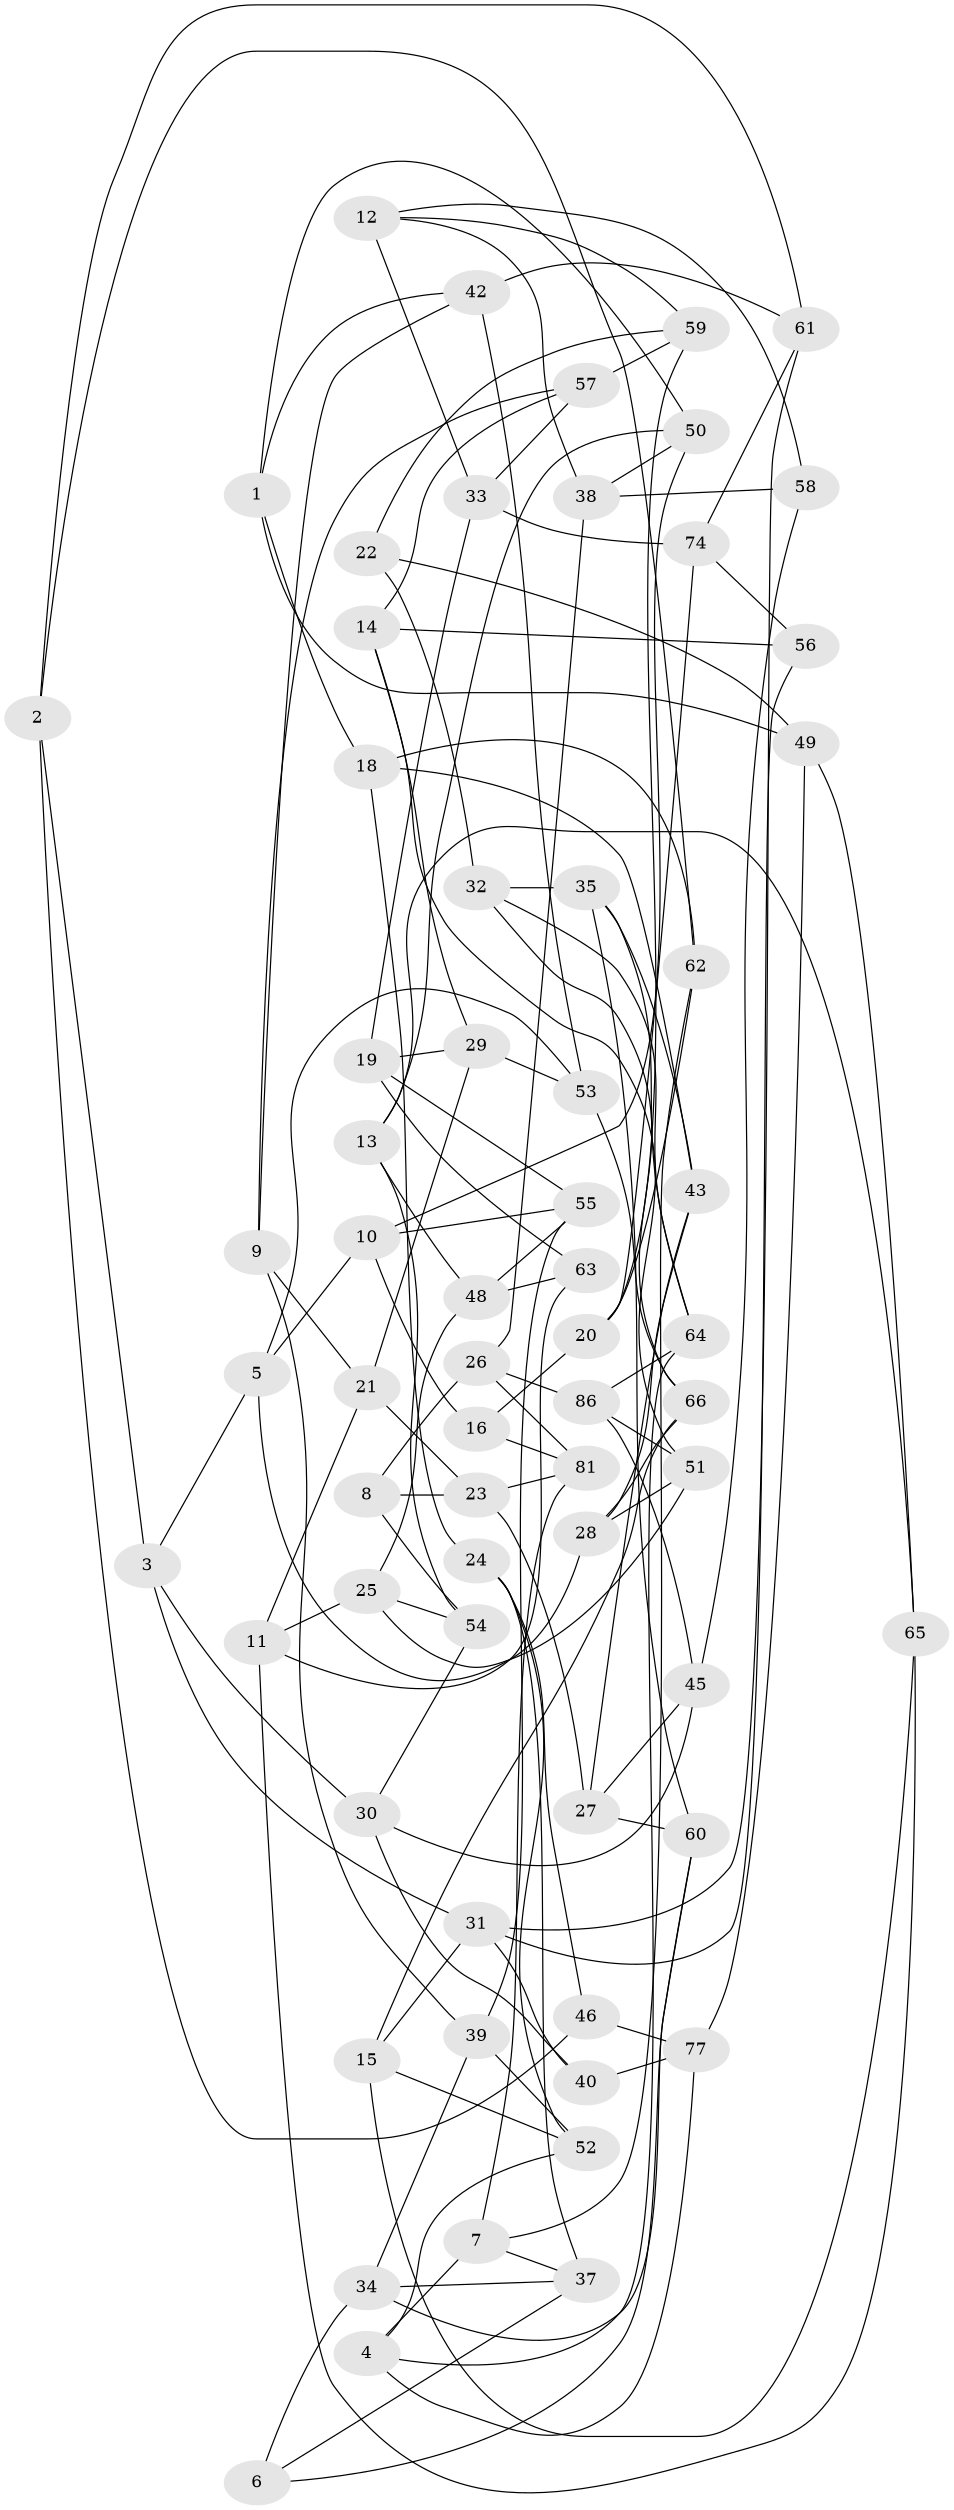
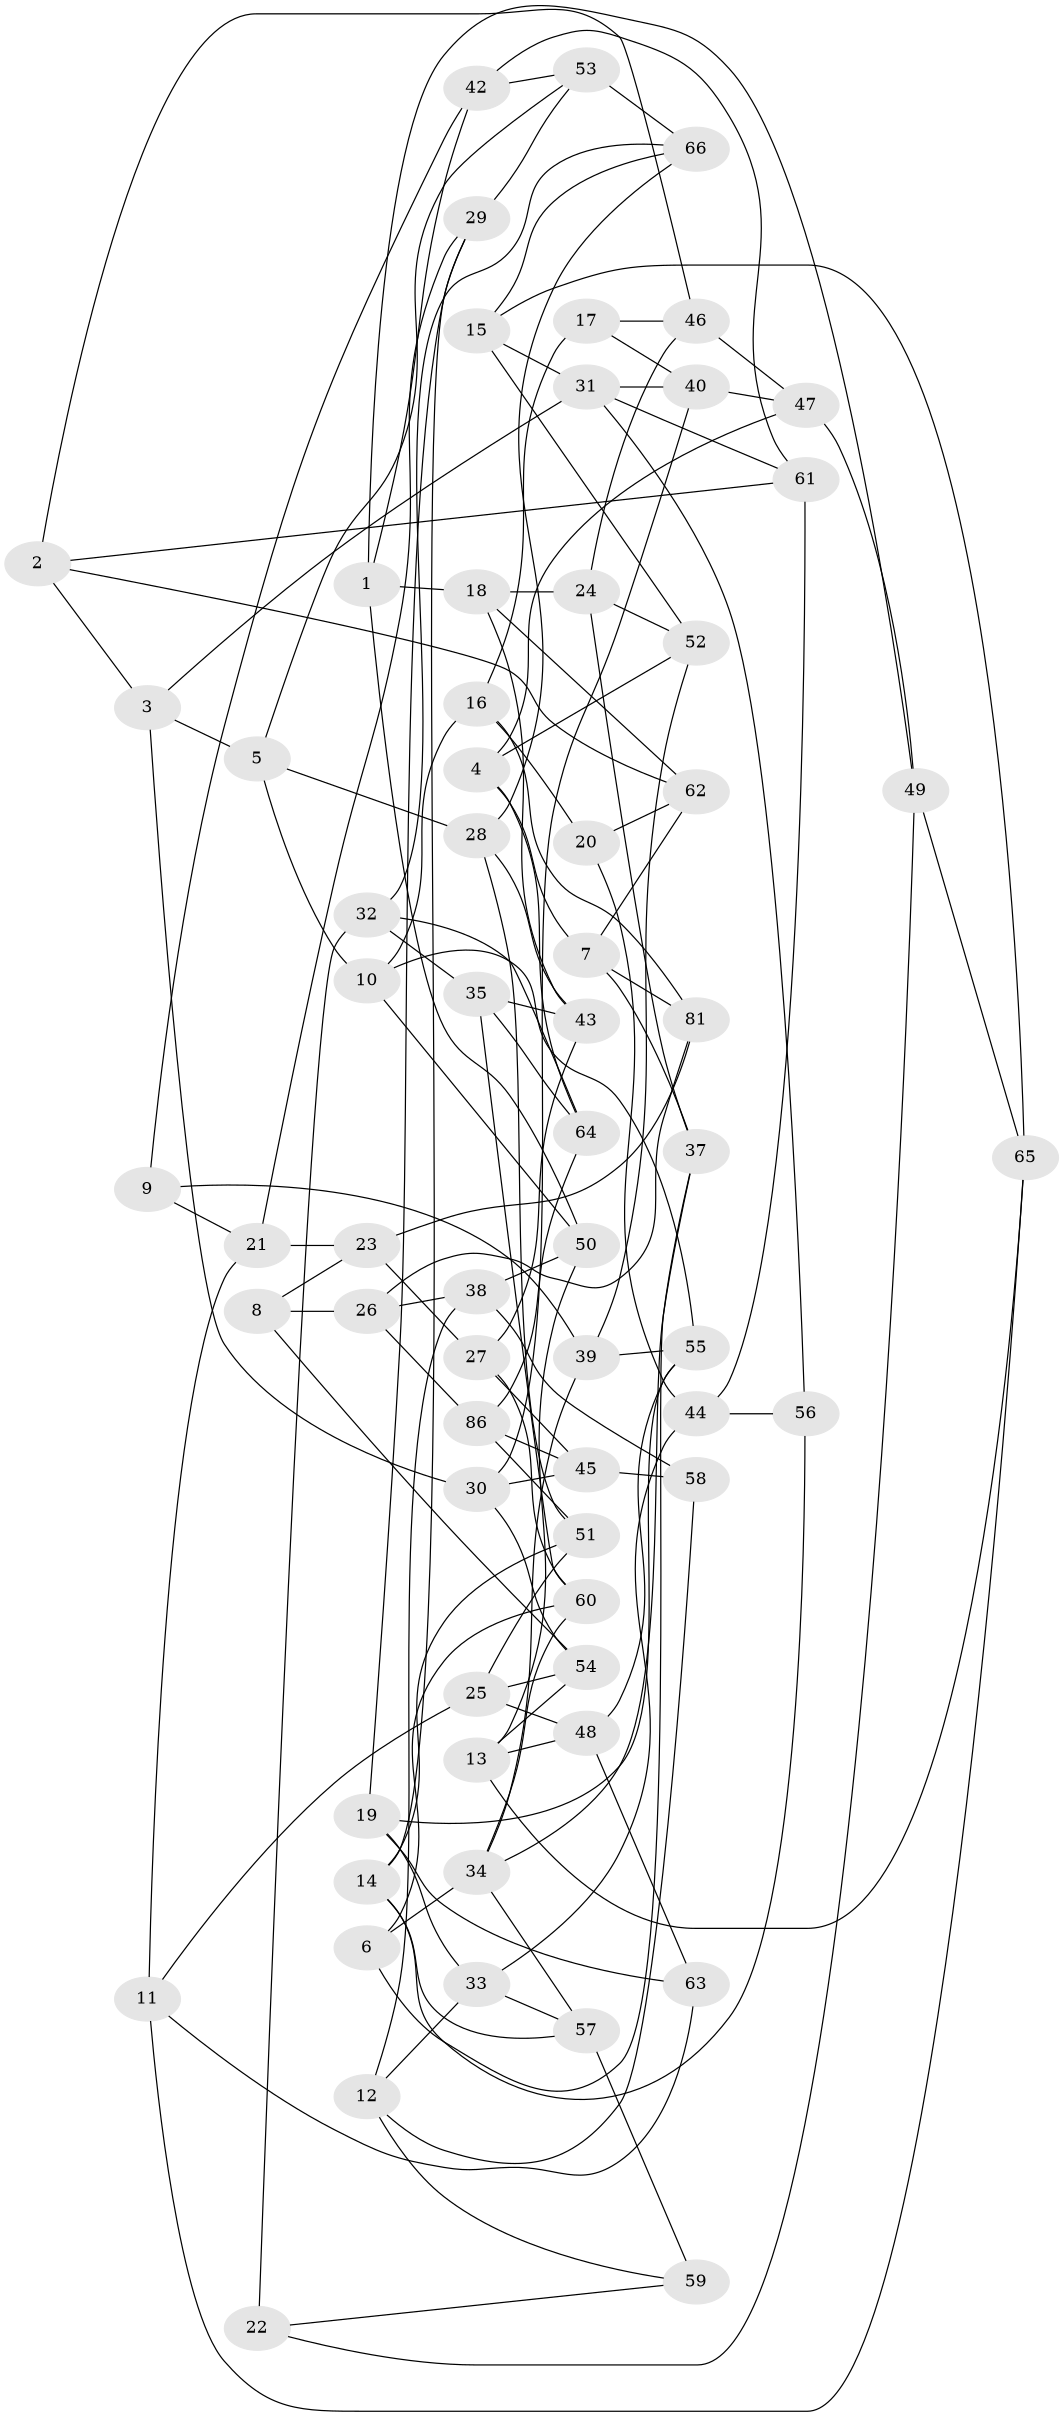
none -> (587, 321)
(696, 544) -> (696, 1414)
(648, 590) -> none
(310, 595) -> (538, 1960)
(696, 2050) -> (806, 405)
